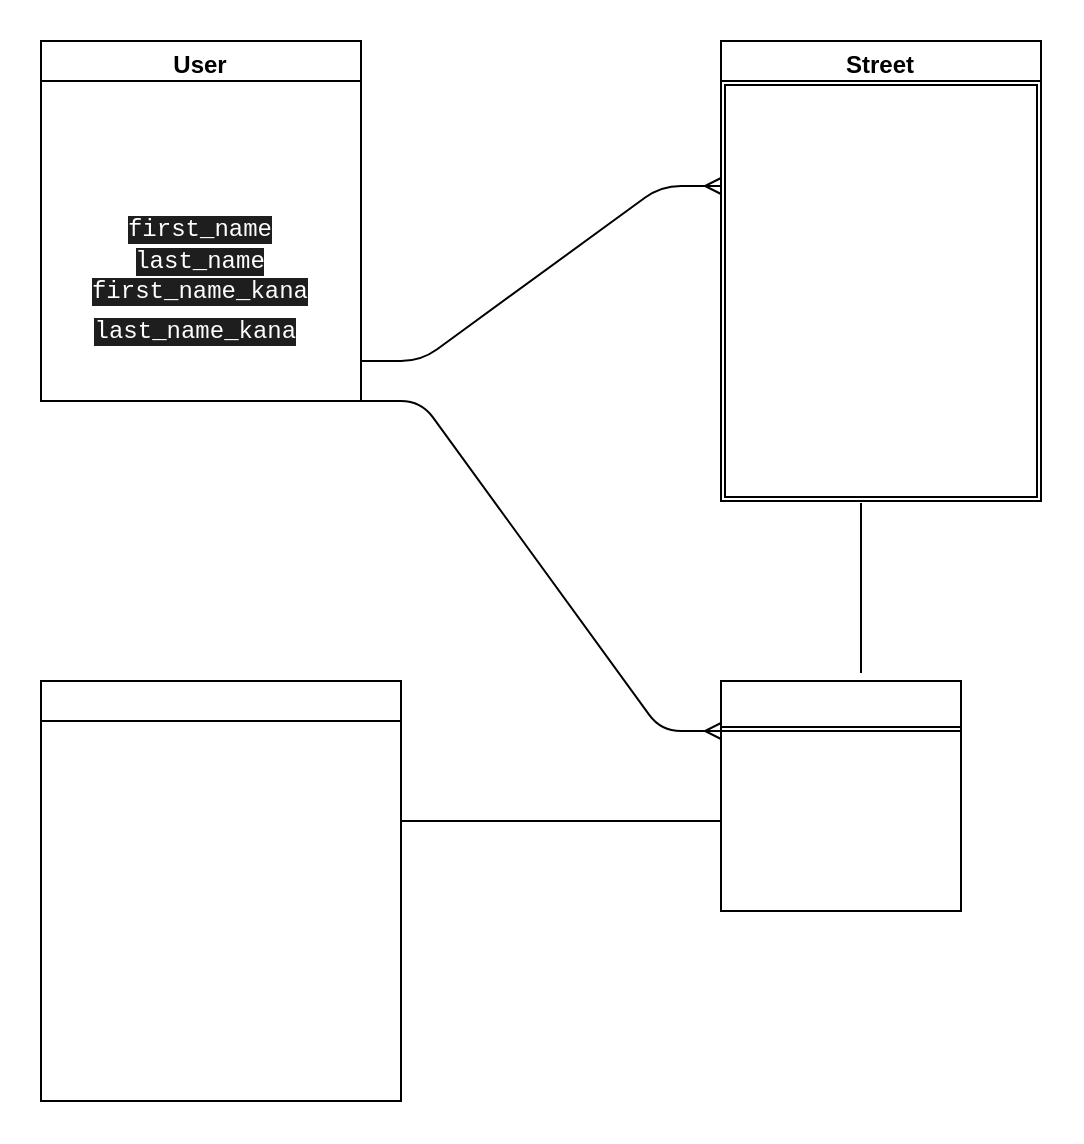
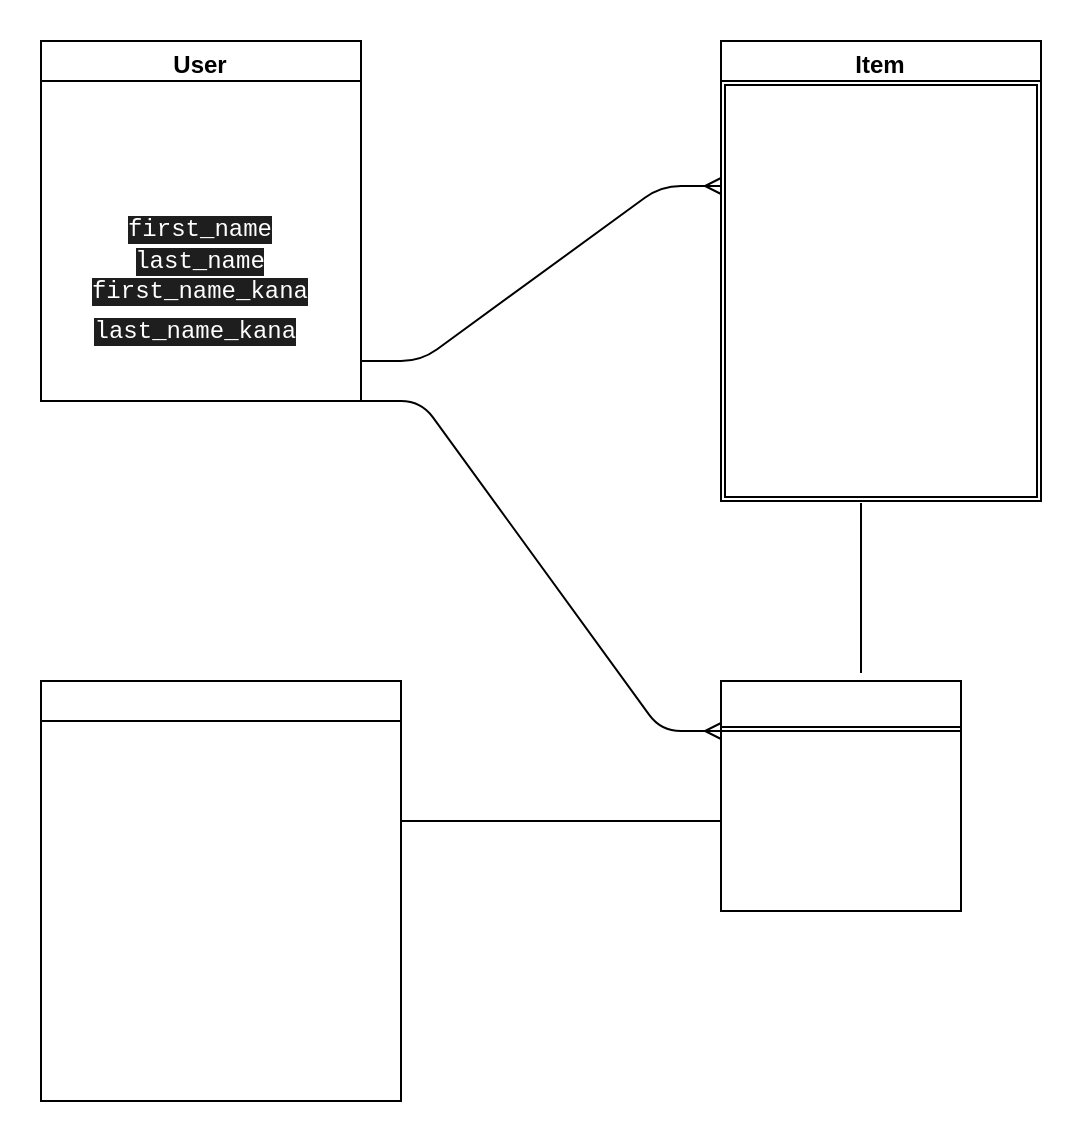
(880, 65) -> (880, 65)
